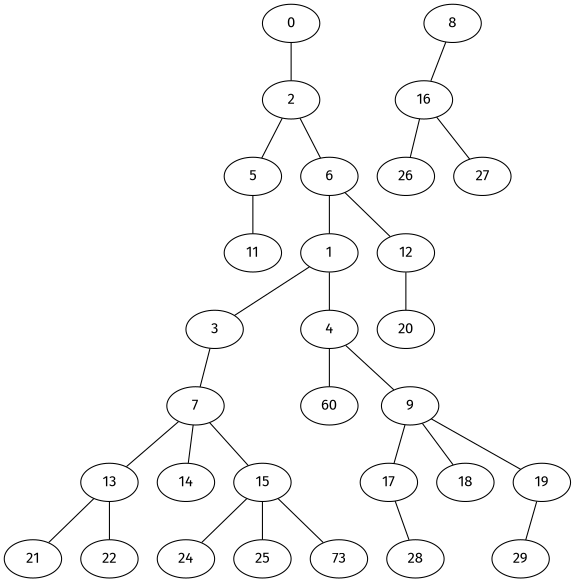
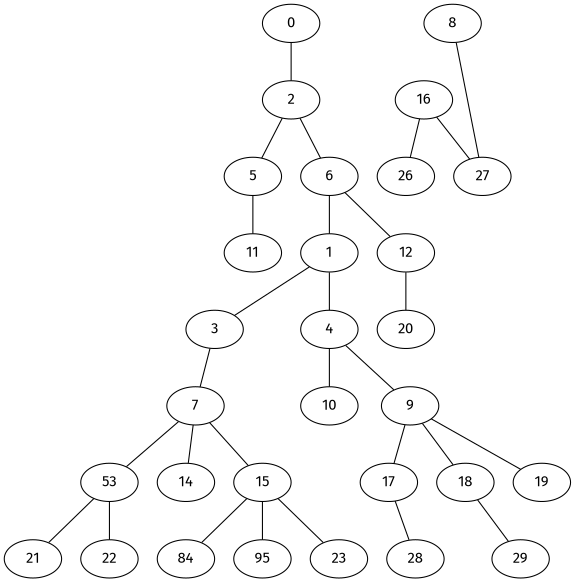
(438, 61) -> (467, 100)
(329, 406) -> (329, 406)
(109, 482) -> (109, 482)
(531, 521) -> (493, 521)
(186, 559) -> (186, 559)
(262, 559) -> (262, 559)
(339, 559) -> (339, 559)
